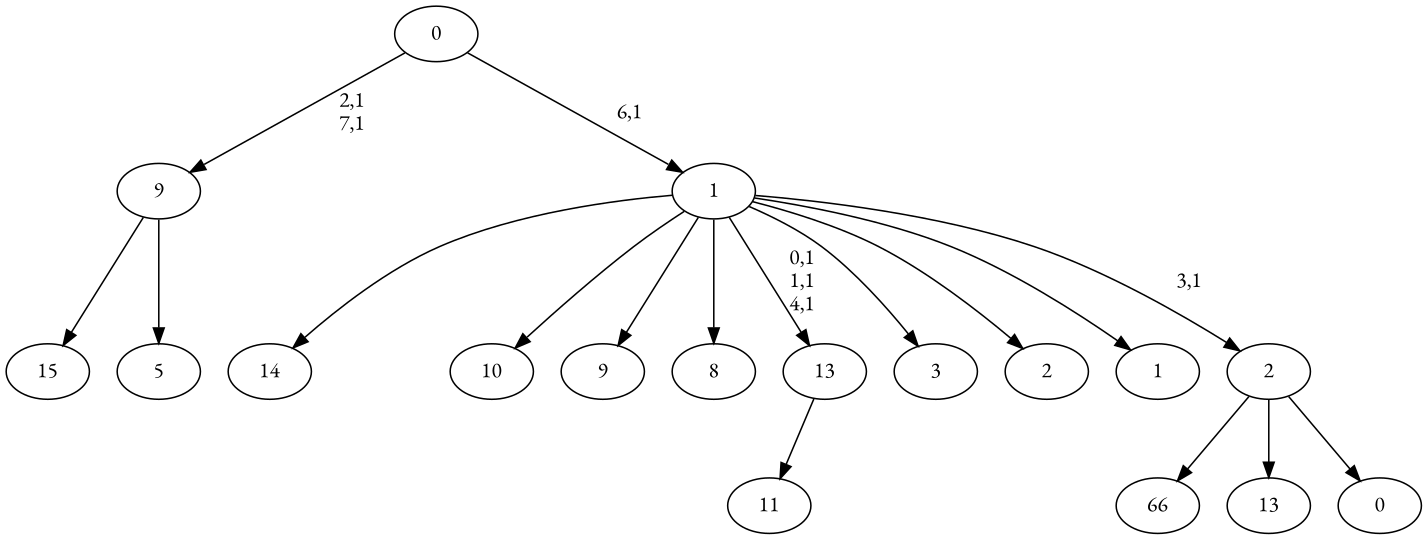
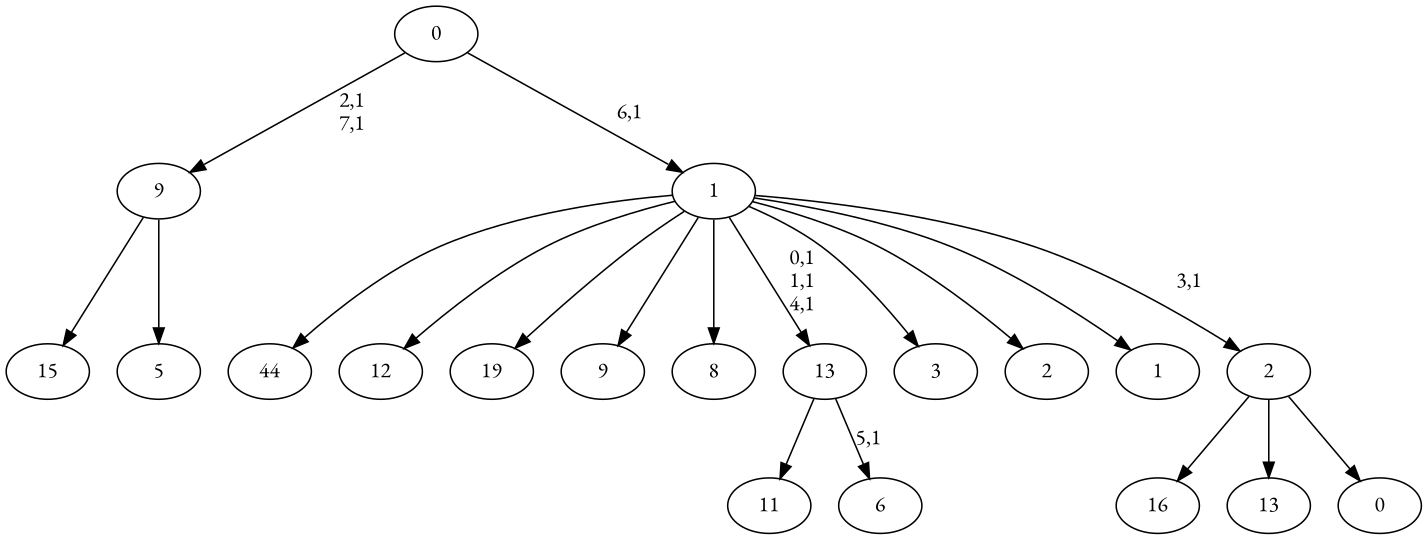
(270, 372) -> (270, 372)
none -> (381, 372)
(492, 372) -> (492, 372)
none -> (880, 506)
(1158, 506) -> (1158, 506)
